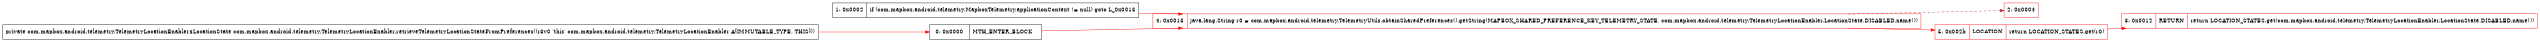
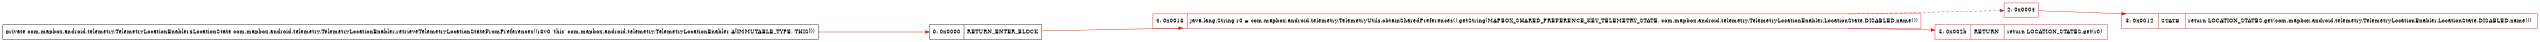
(986, 10) -> none
(2172, 21) -> (2171, 21)
(2115, 29) -> (2080, 12)
(1003, 32) -> (1003, 32)
(1988, 32) -> (1987, 32)
